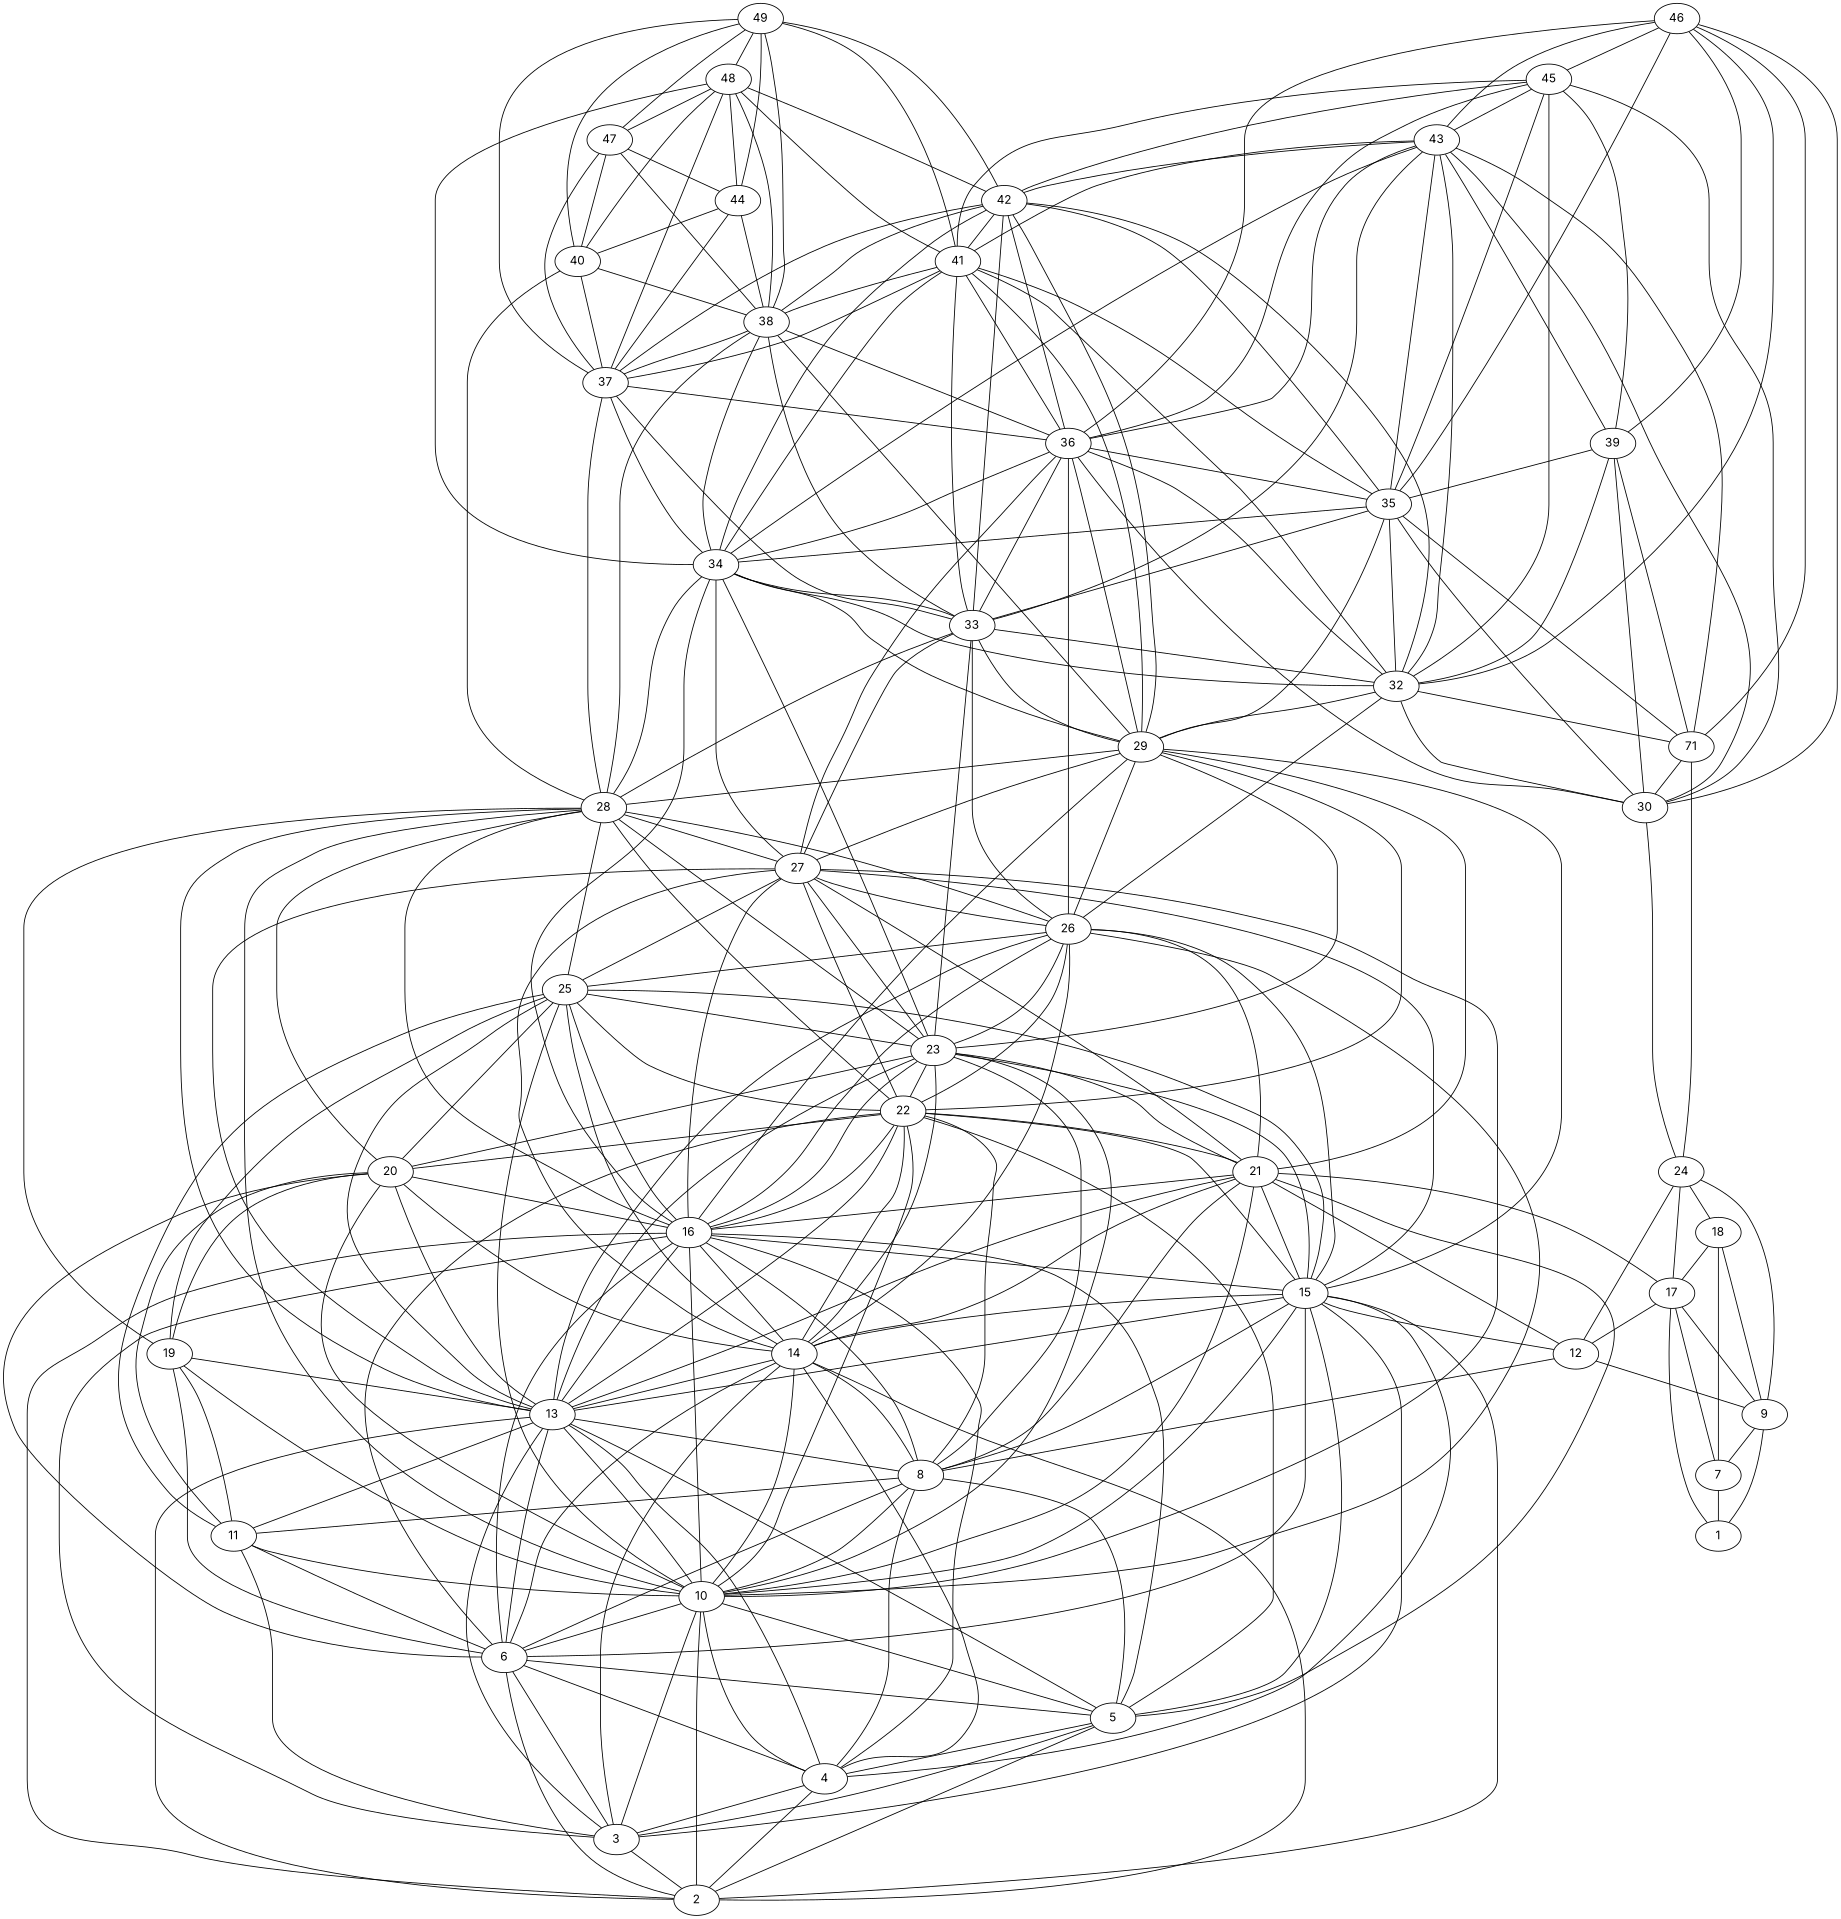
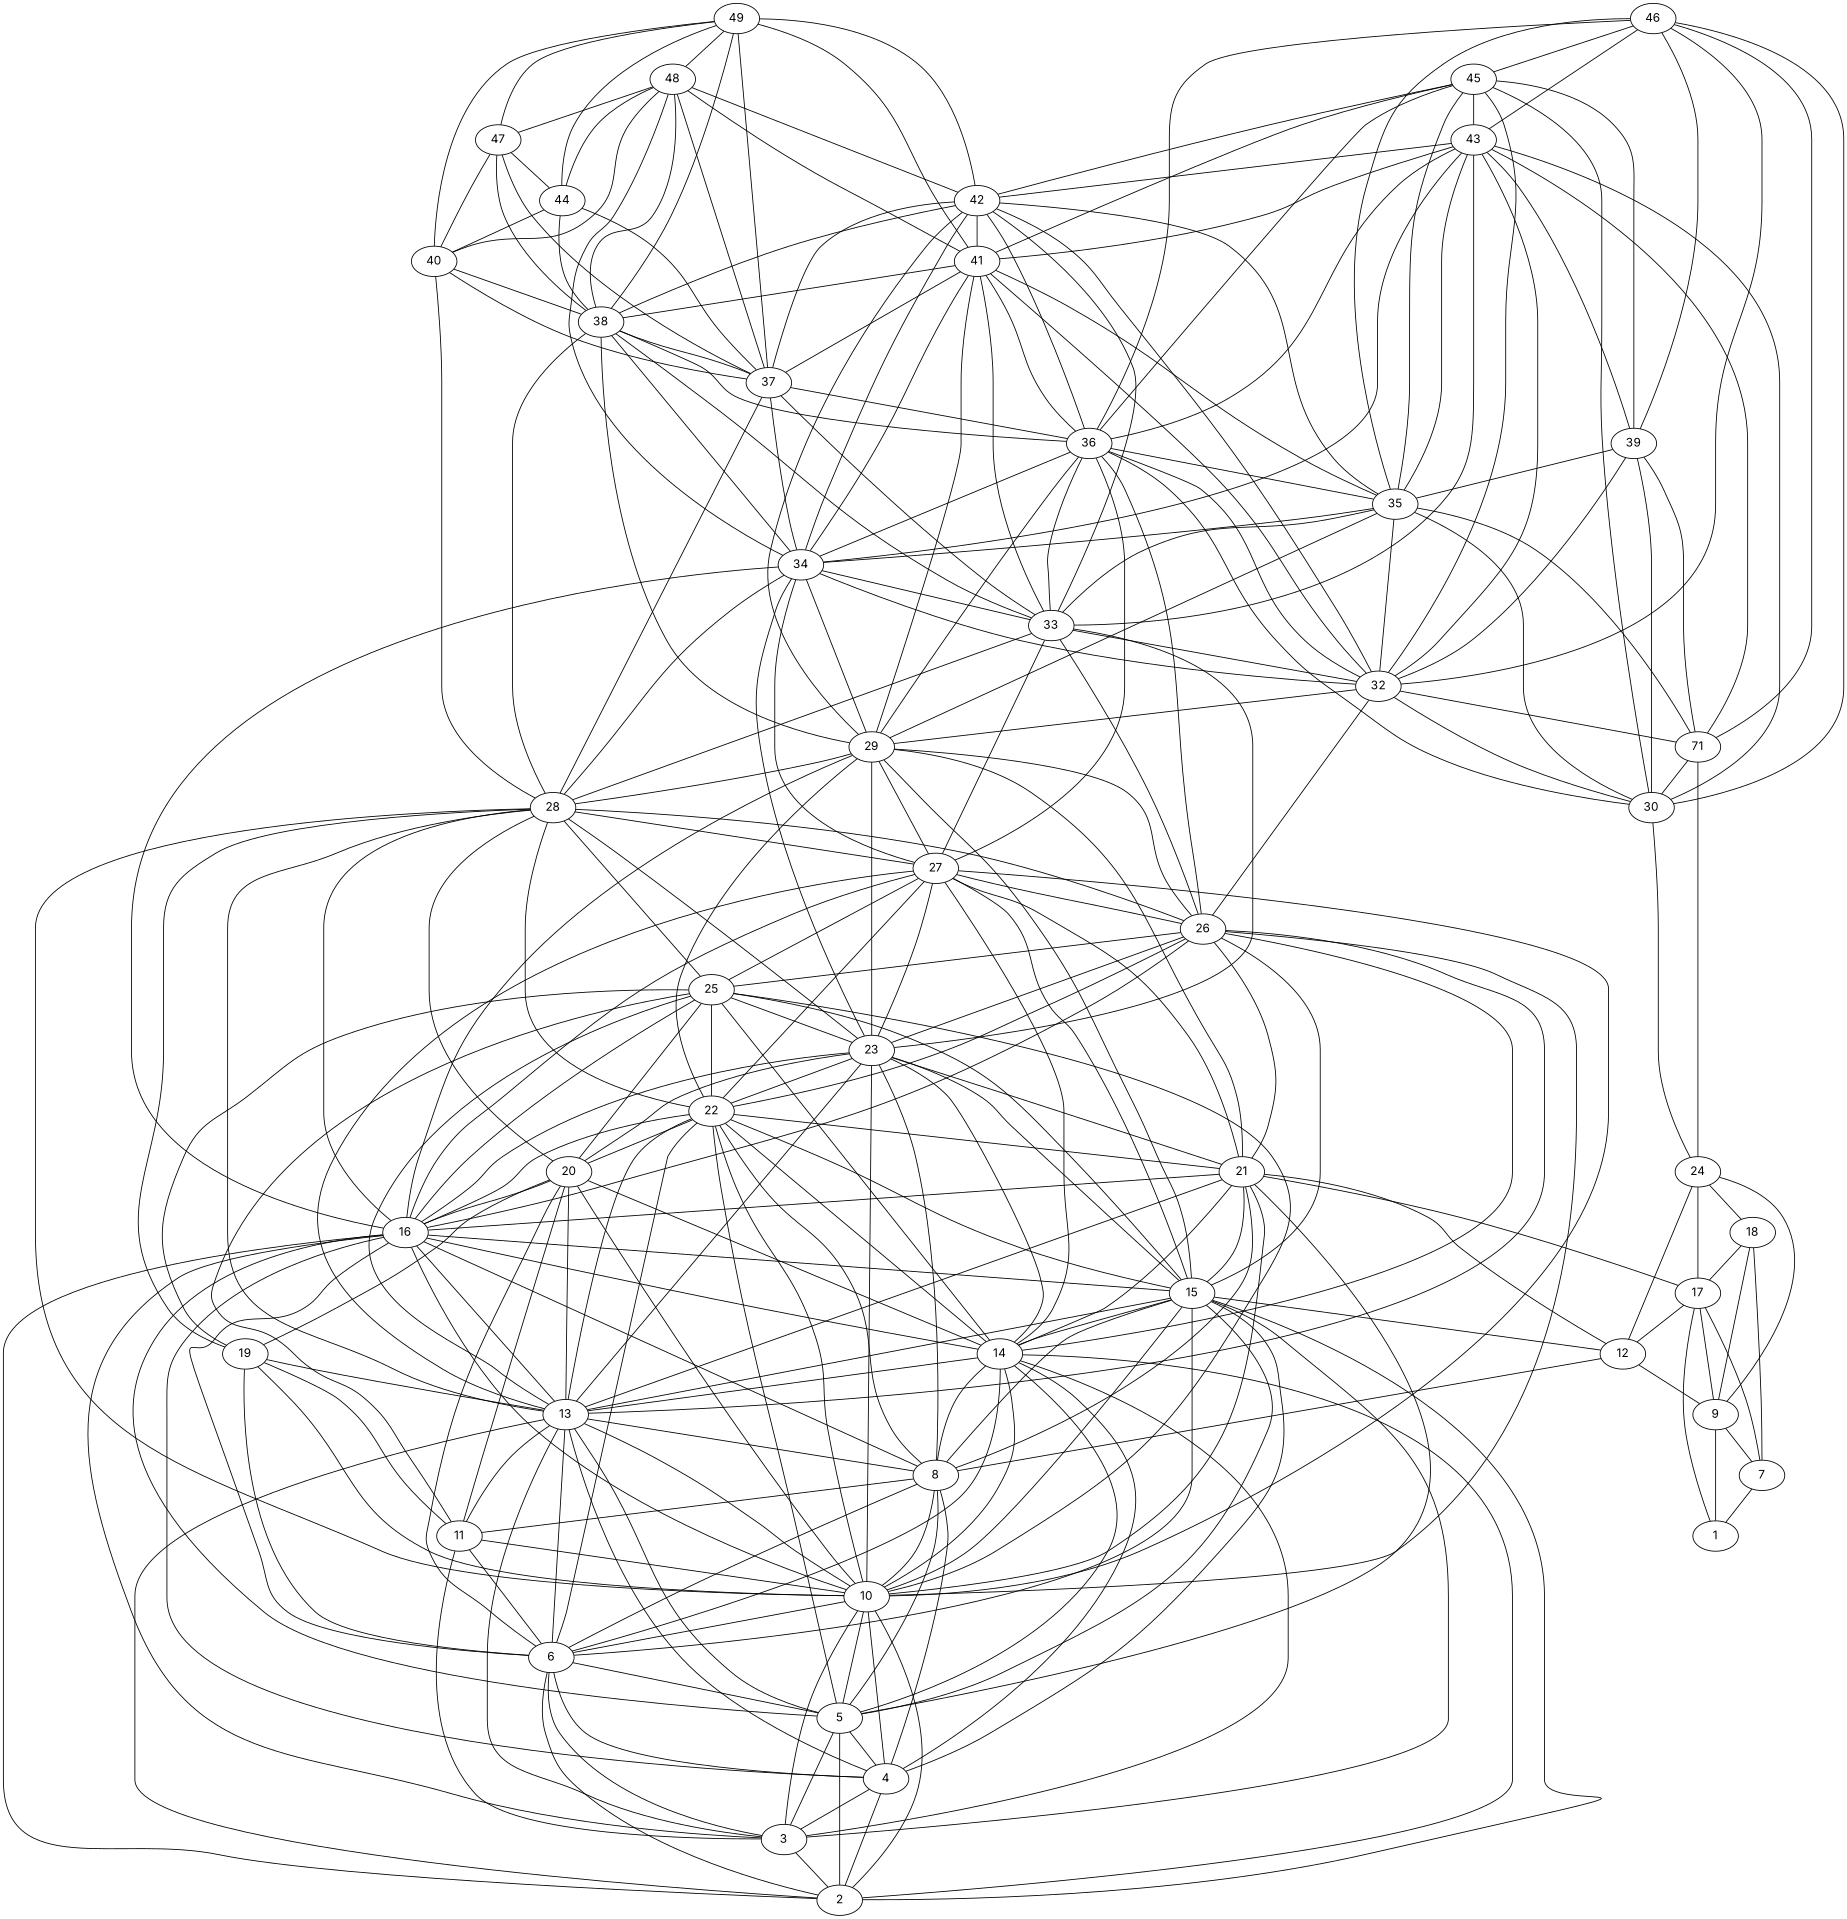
(1035, 709) -> none
none -> (1067, 1602)
